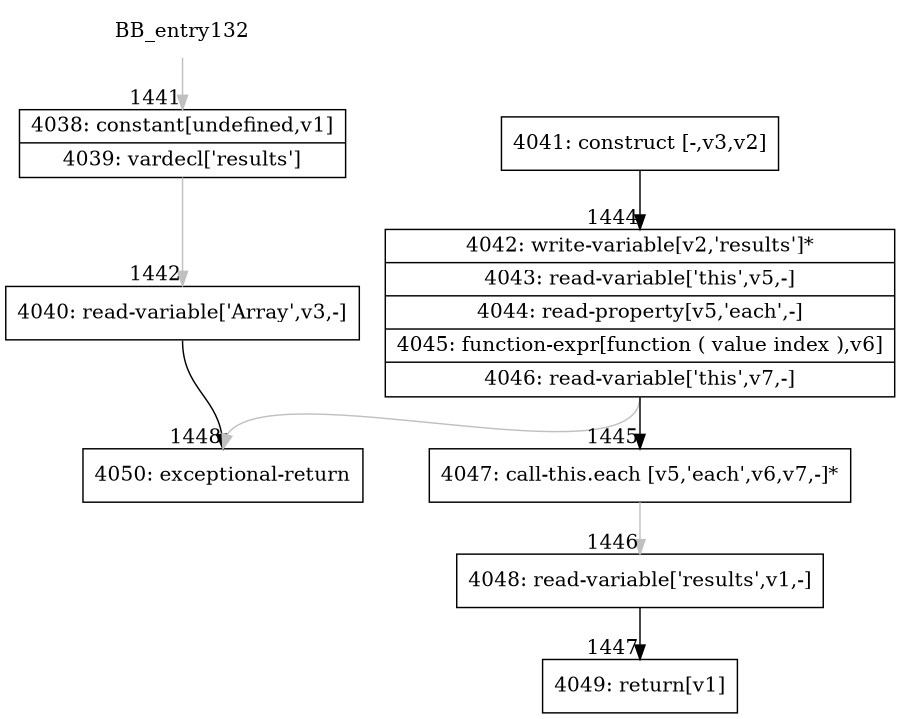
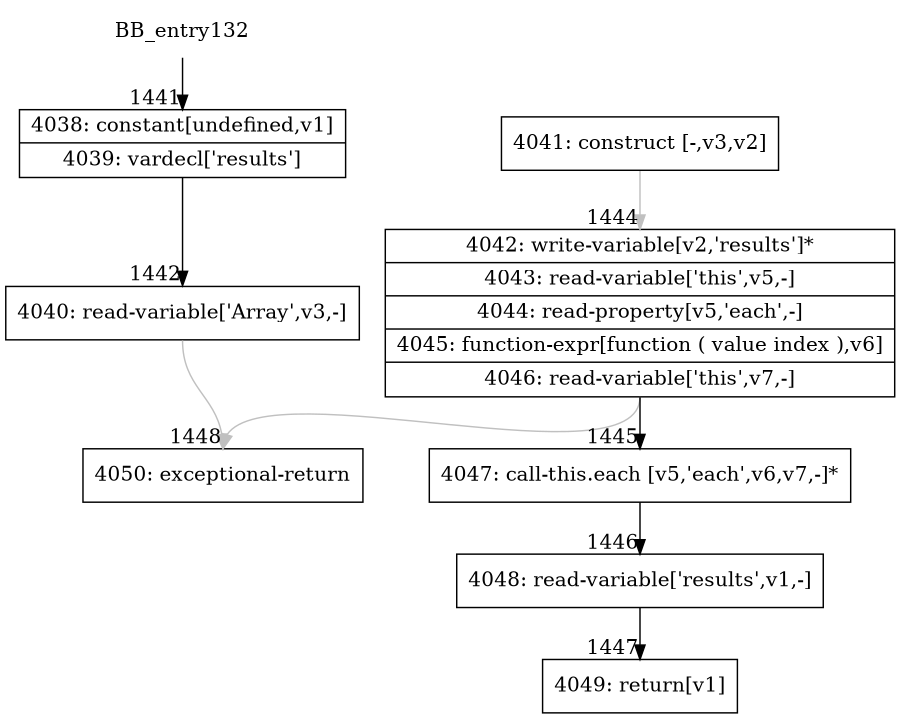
(183, 76) -> (183, 76)
(640, 193) -> (640, 193)
(183, 224) -> (183, 224)
(199, 389) -> (199, 389)
(640, 521) -> (640, 521)
